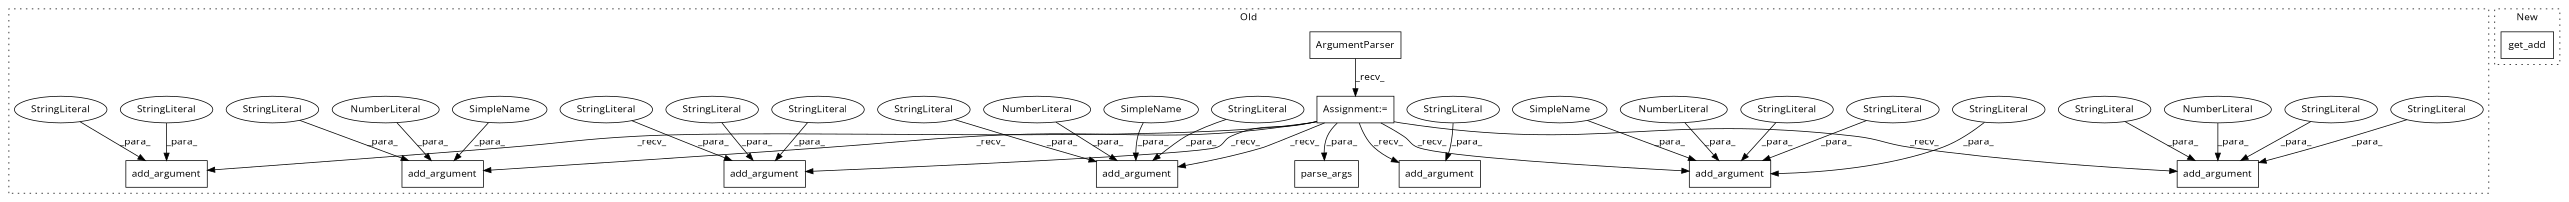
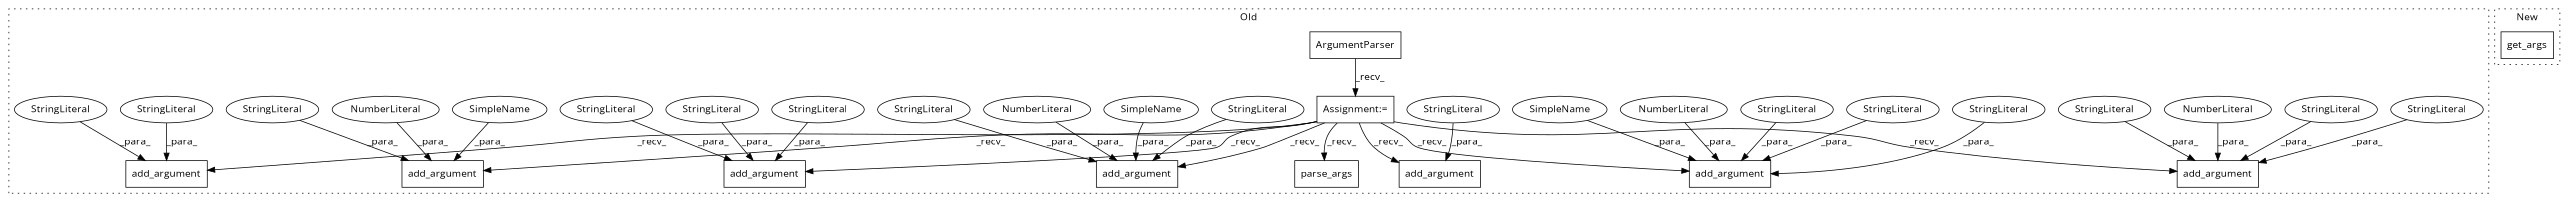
(2527, 45) -> (2527, 45)
(1342, 142) -> (1342, 142)
